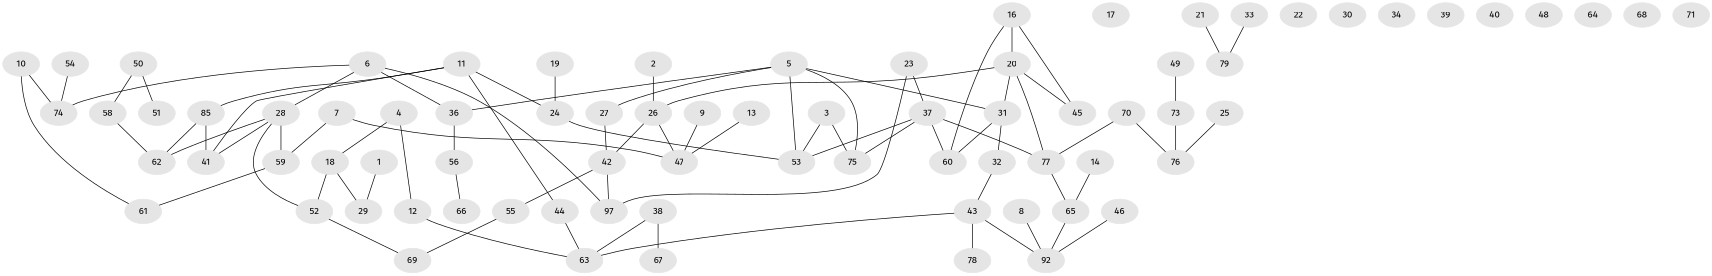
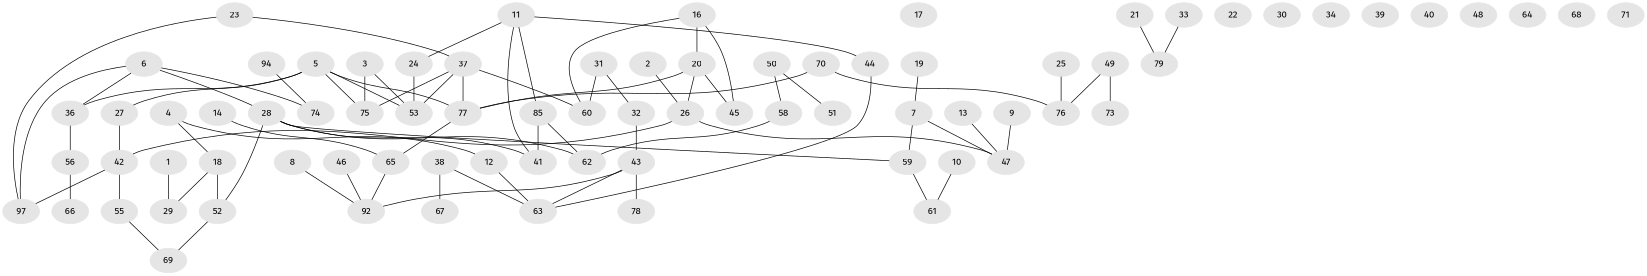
(70, 64) -> (267, 64)
(896, 88) -> (380, 87)
(40, 89) -> none
(555, 89) -> (916, 92)
(1007, 89) -> none
(1176, 138) -> (1086, 89)
